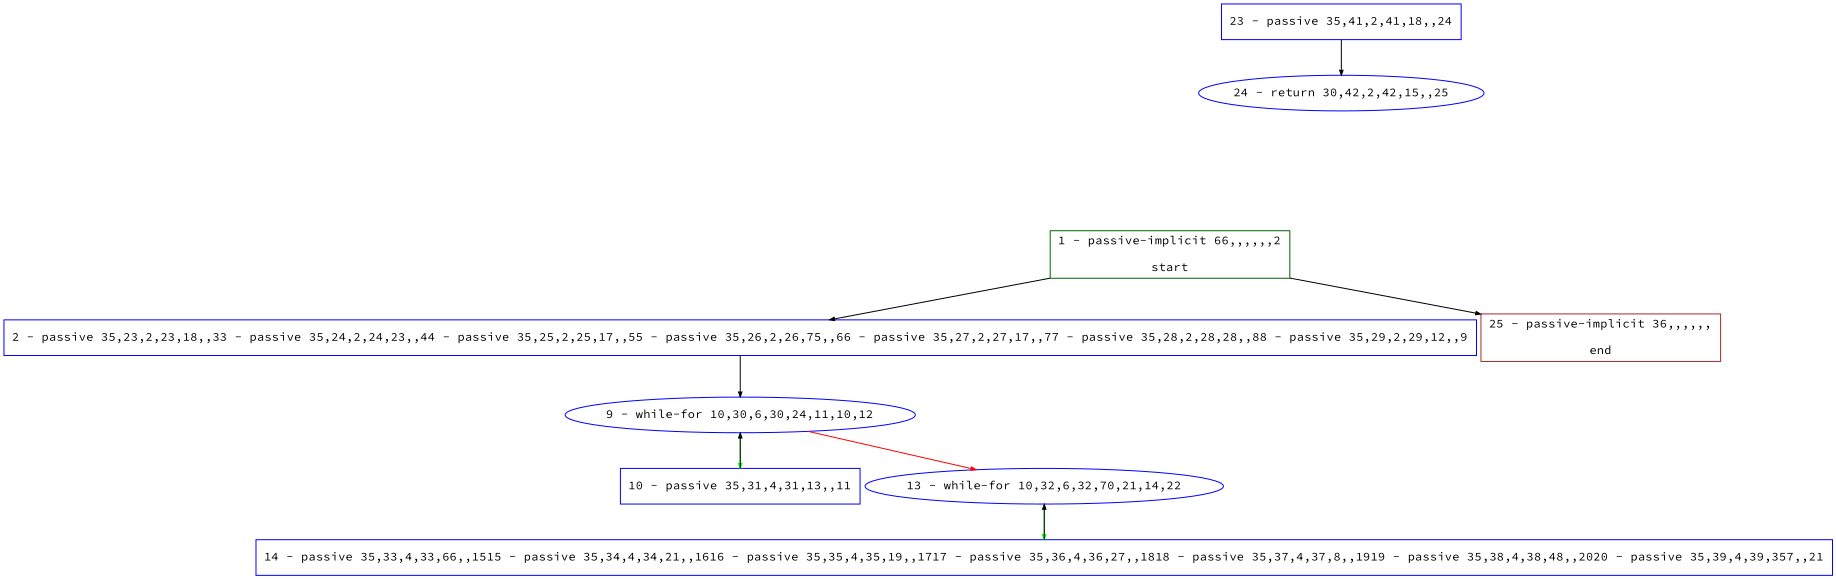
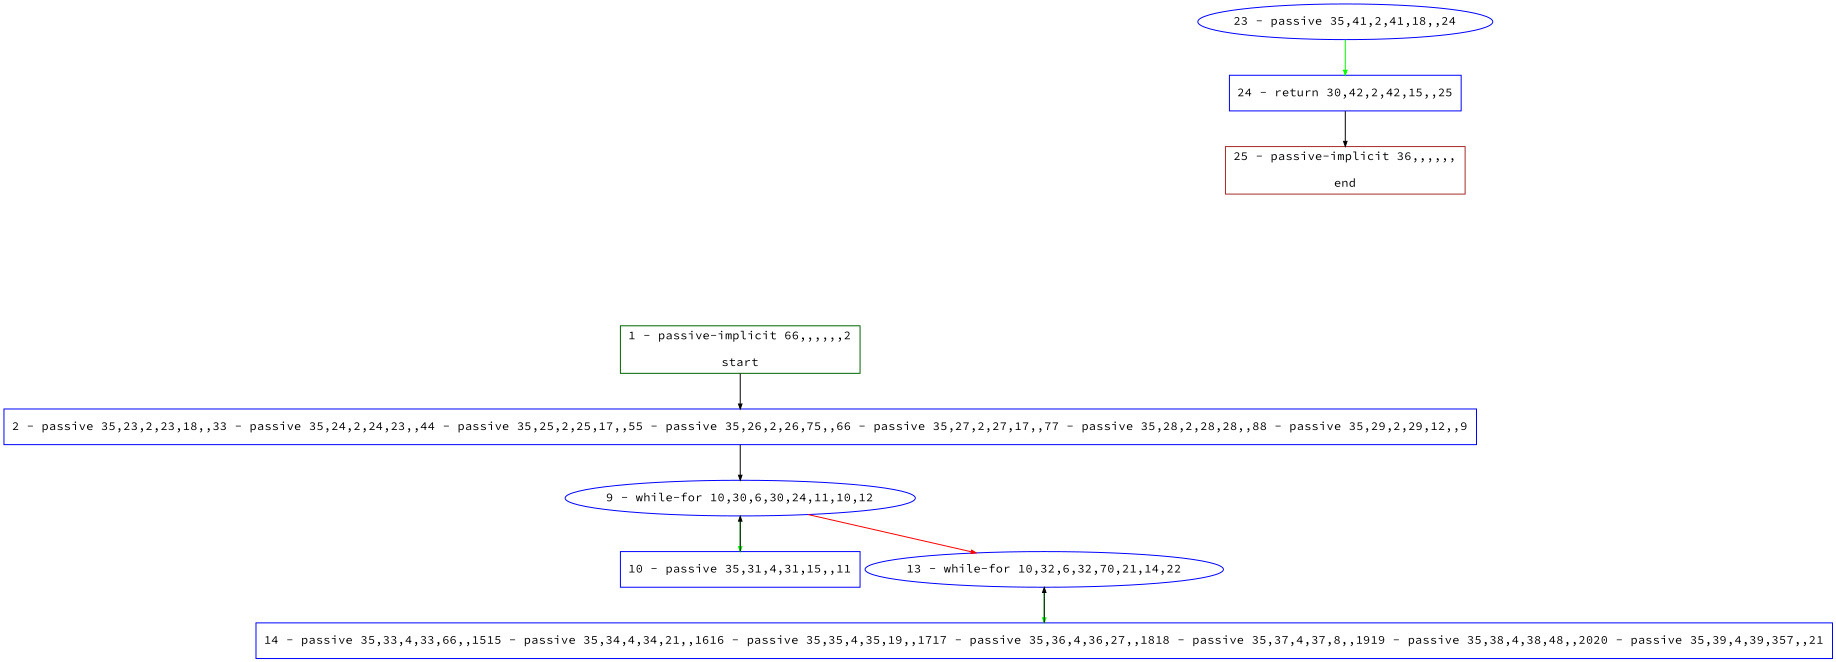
(1341, 22) -> (1345, 22)
(1341, 55) -> (1345, 55)
(1341, 93) -> (1345, 93)
(1383, 296) -> (1345, 126)
(740, 486) -> (740, 569)
(1473, 575) -> (1043, 659)
